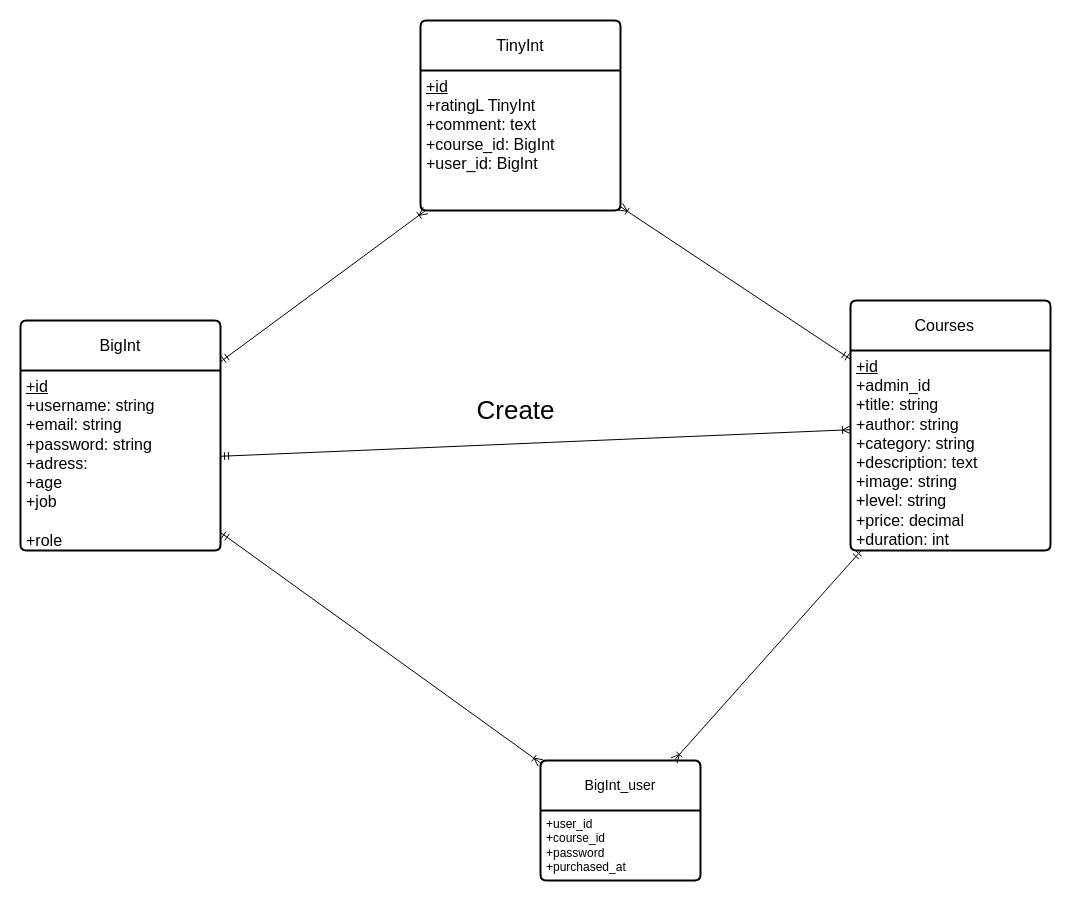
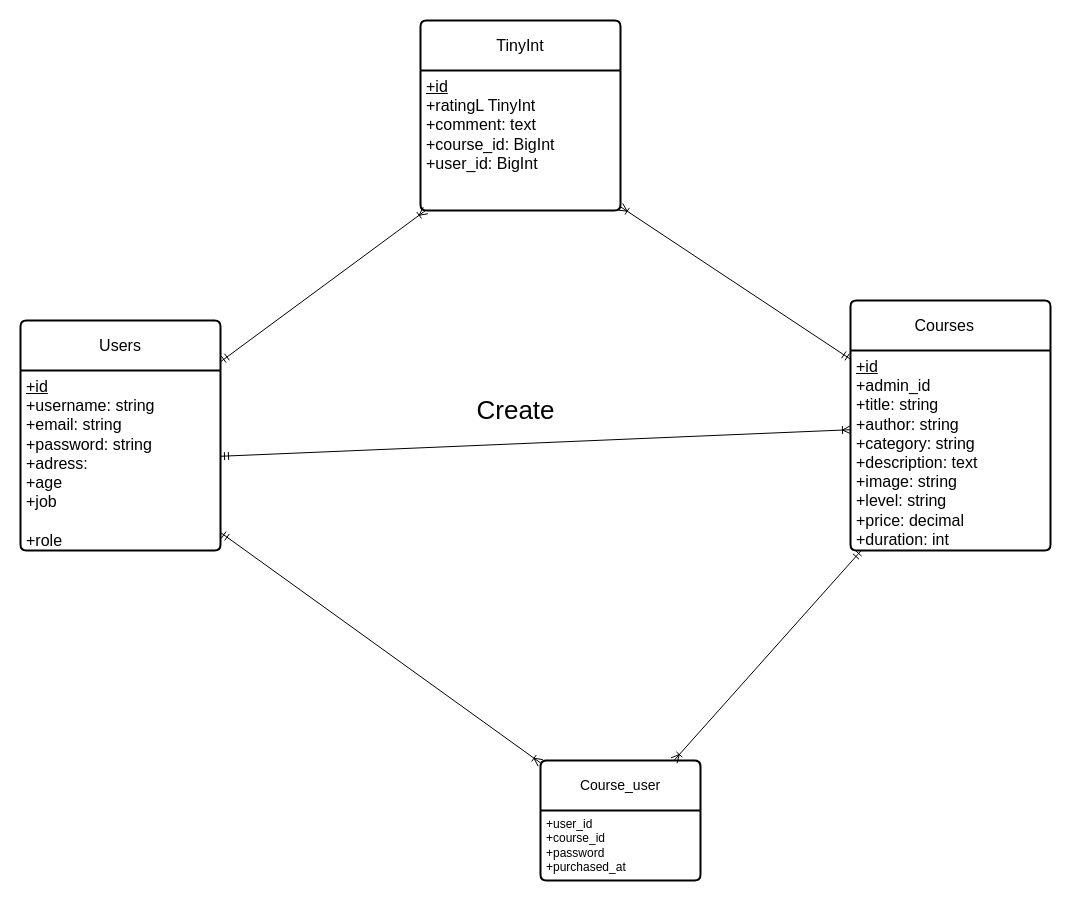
(121, 346) -> (121, 346)
(621, 786) -> (621, 786)
